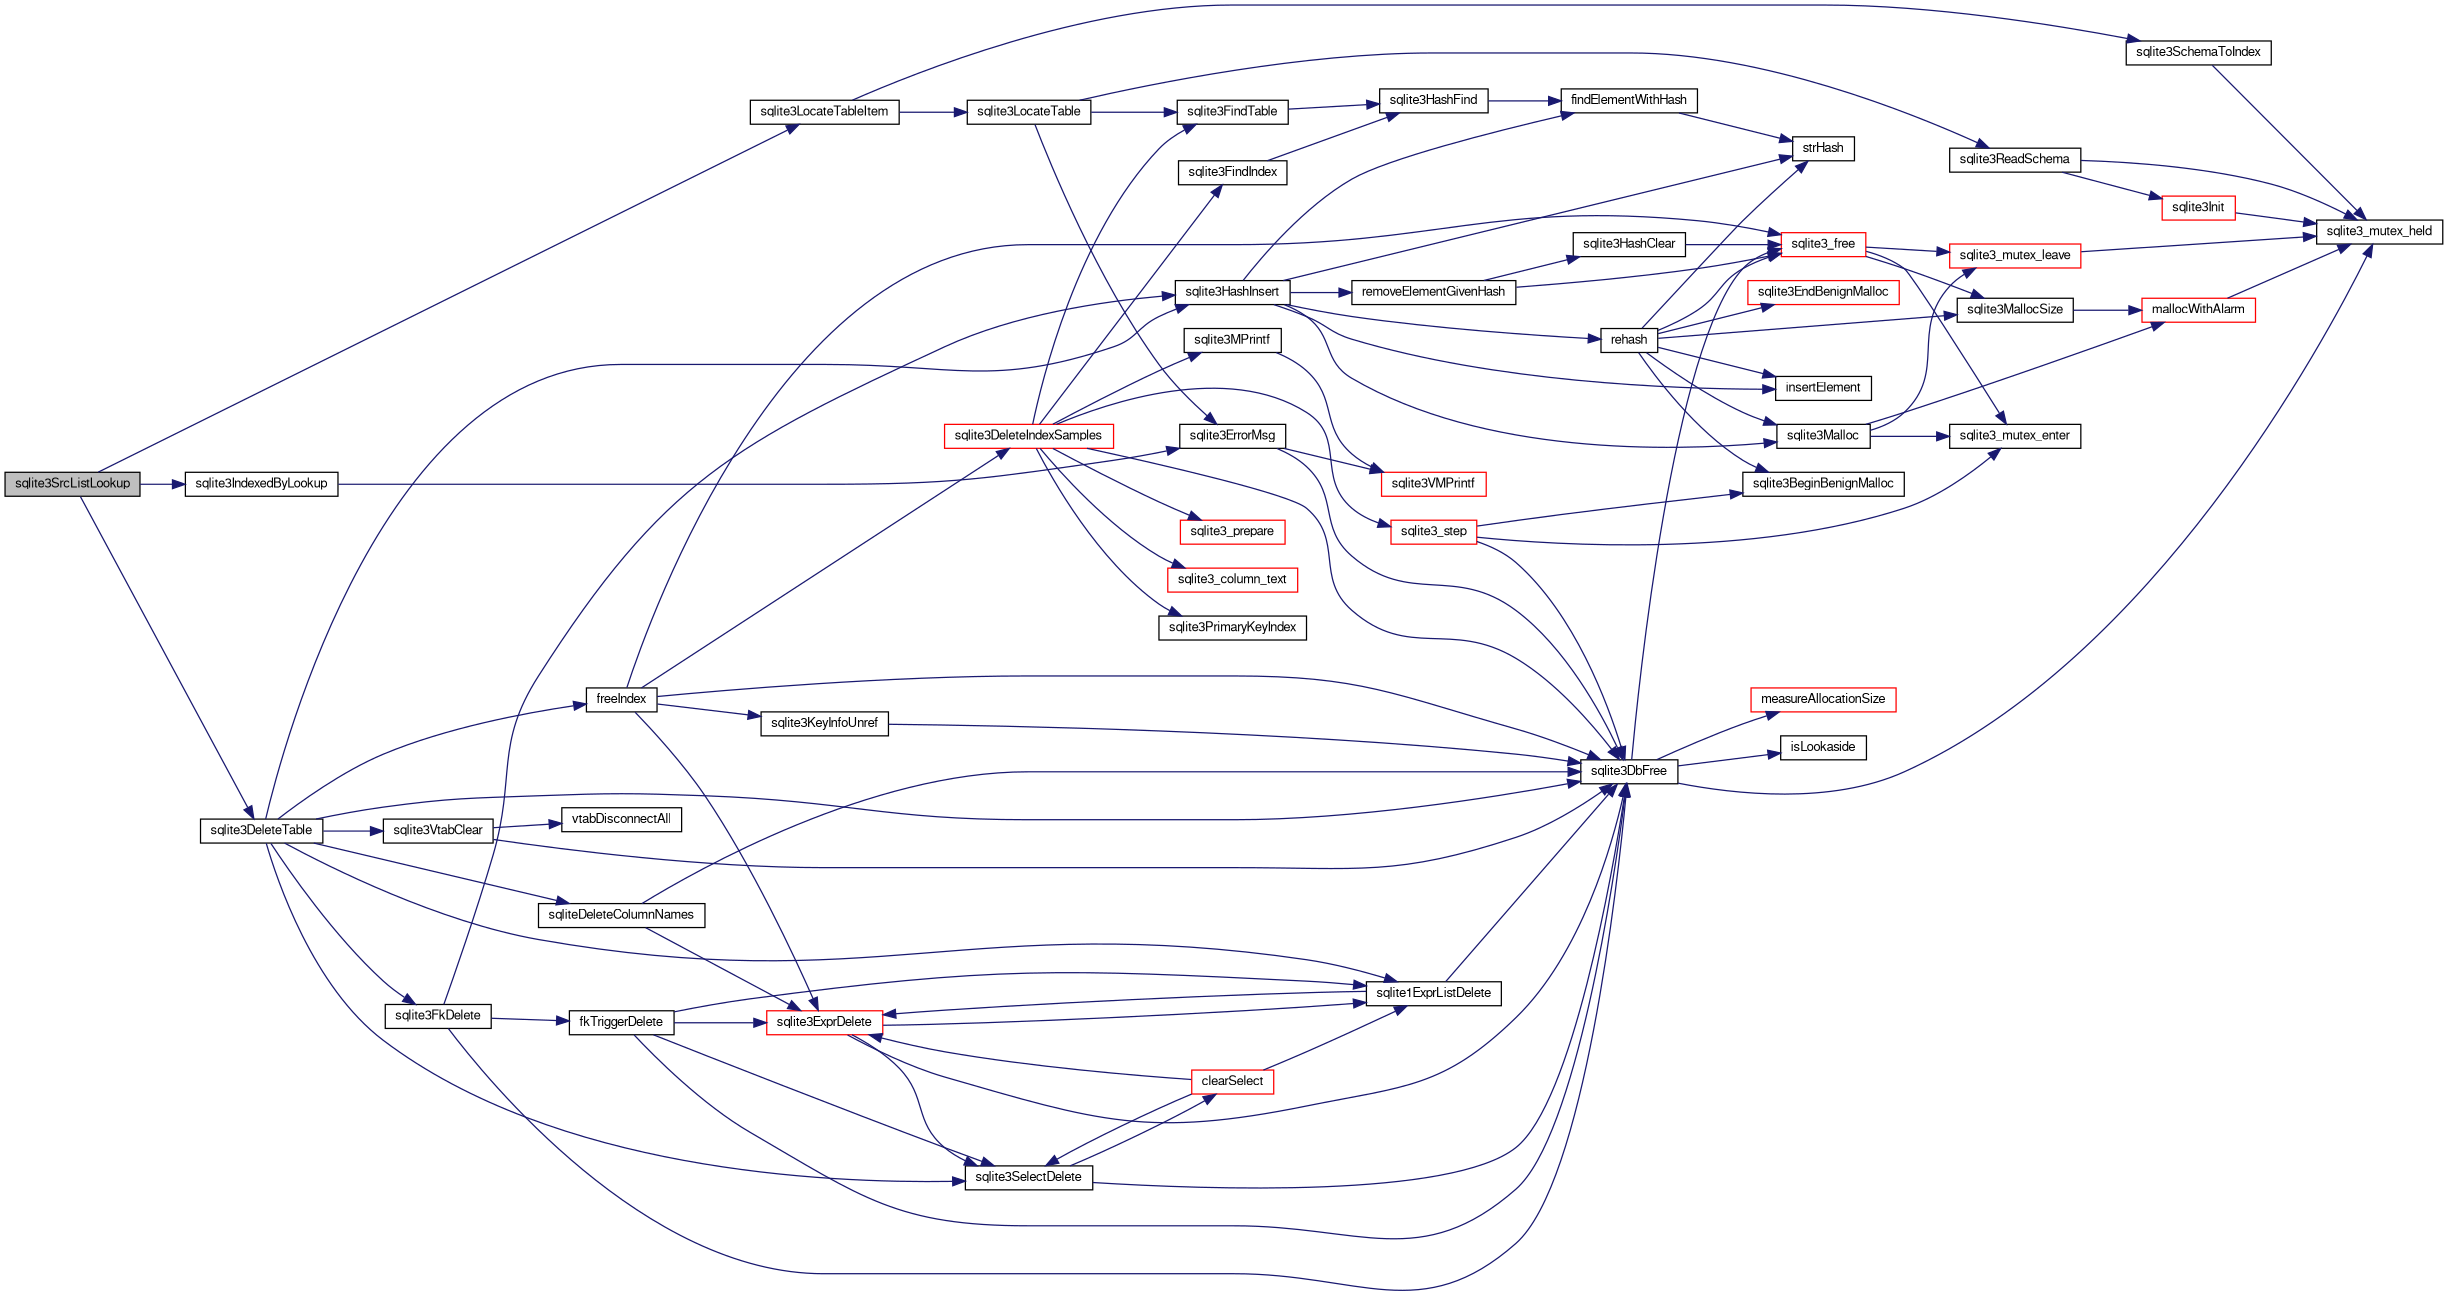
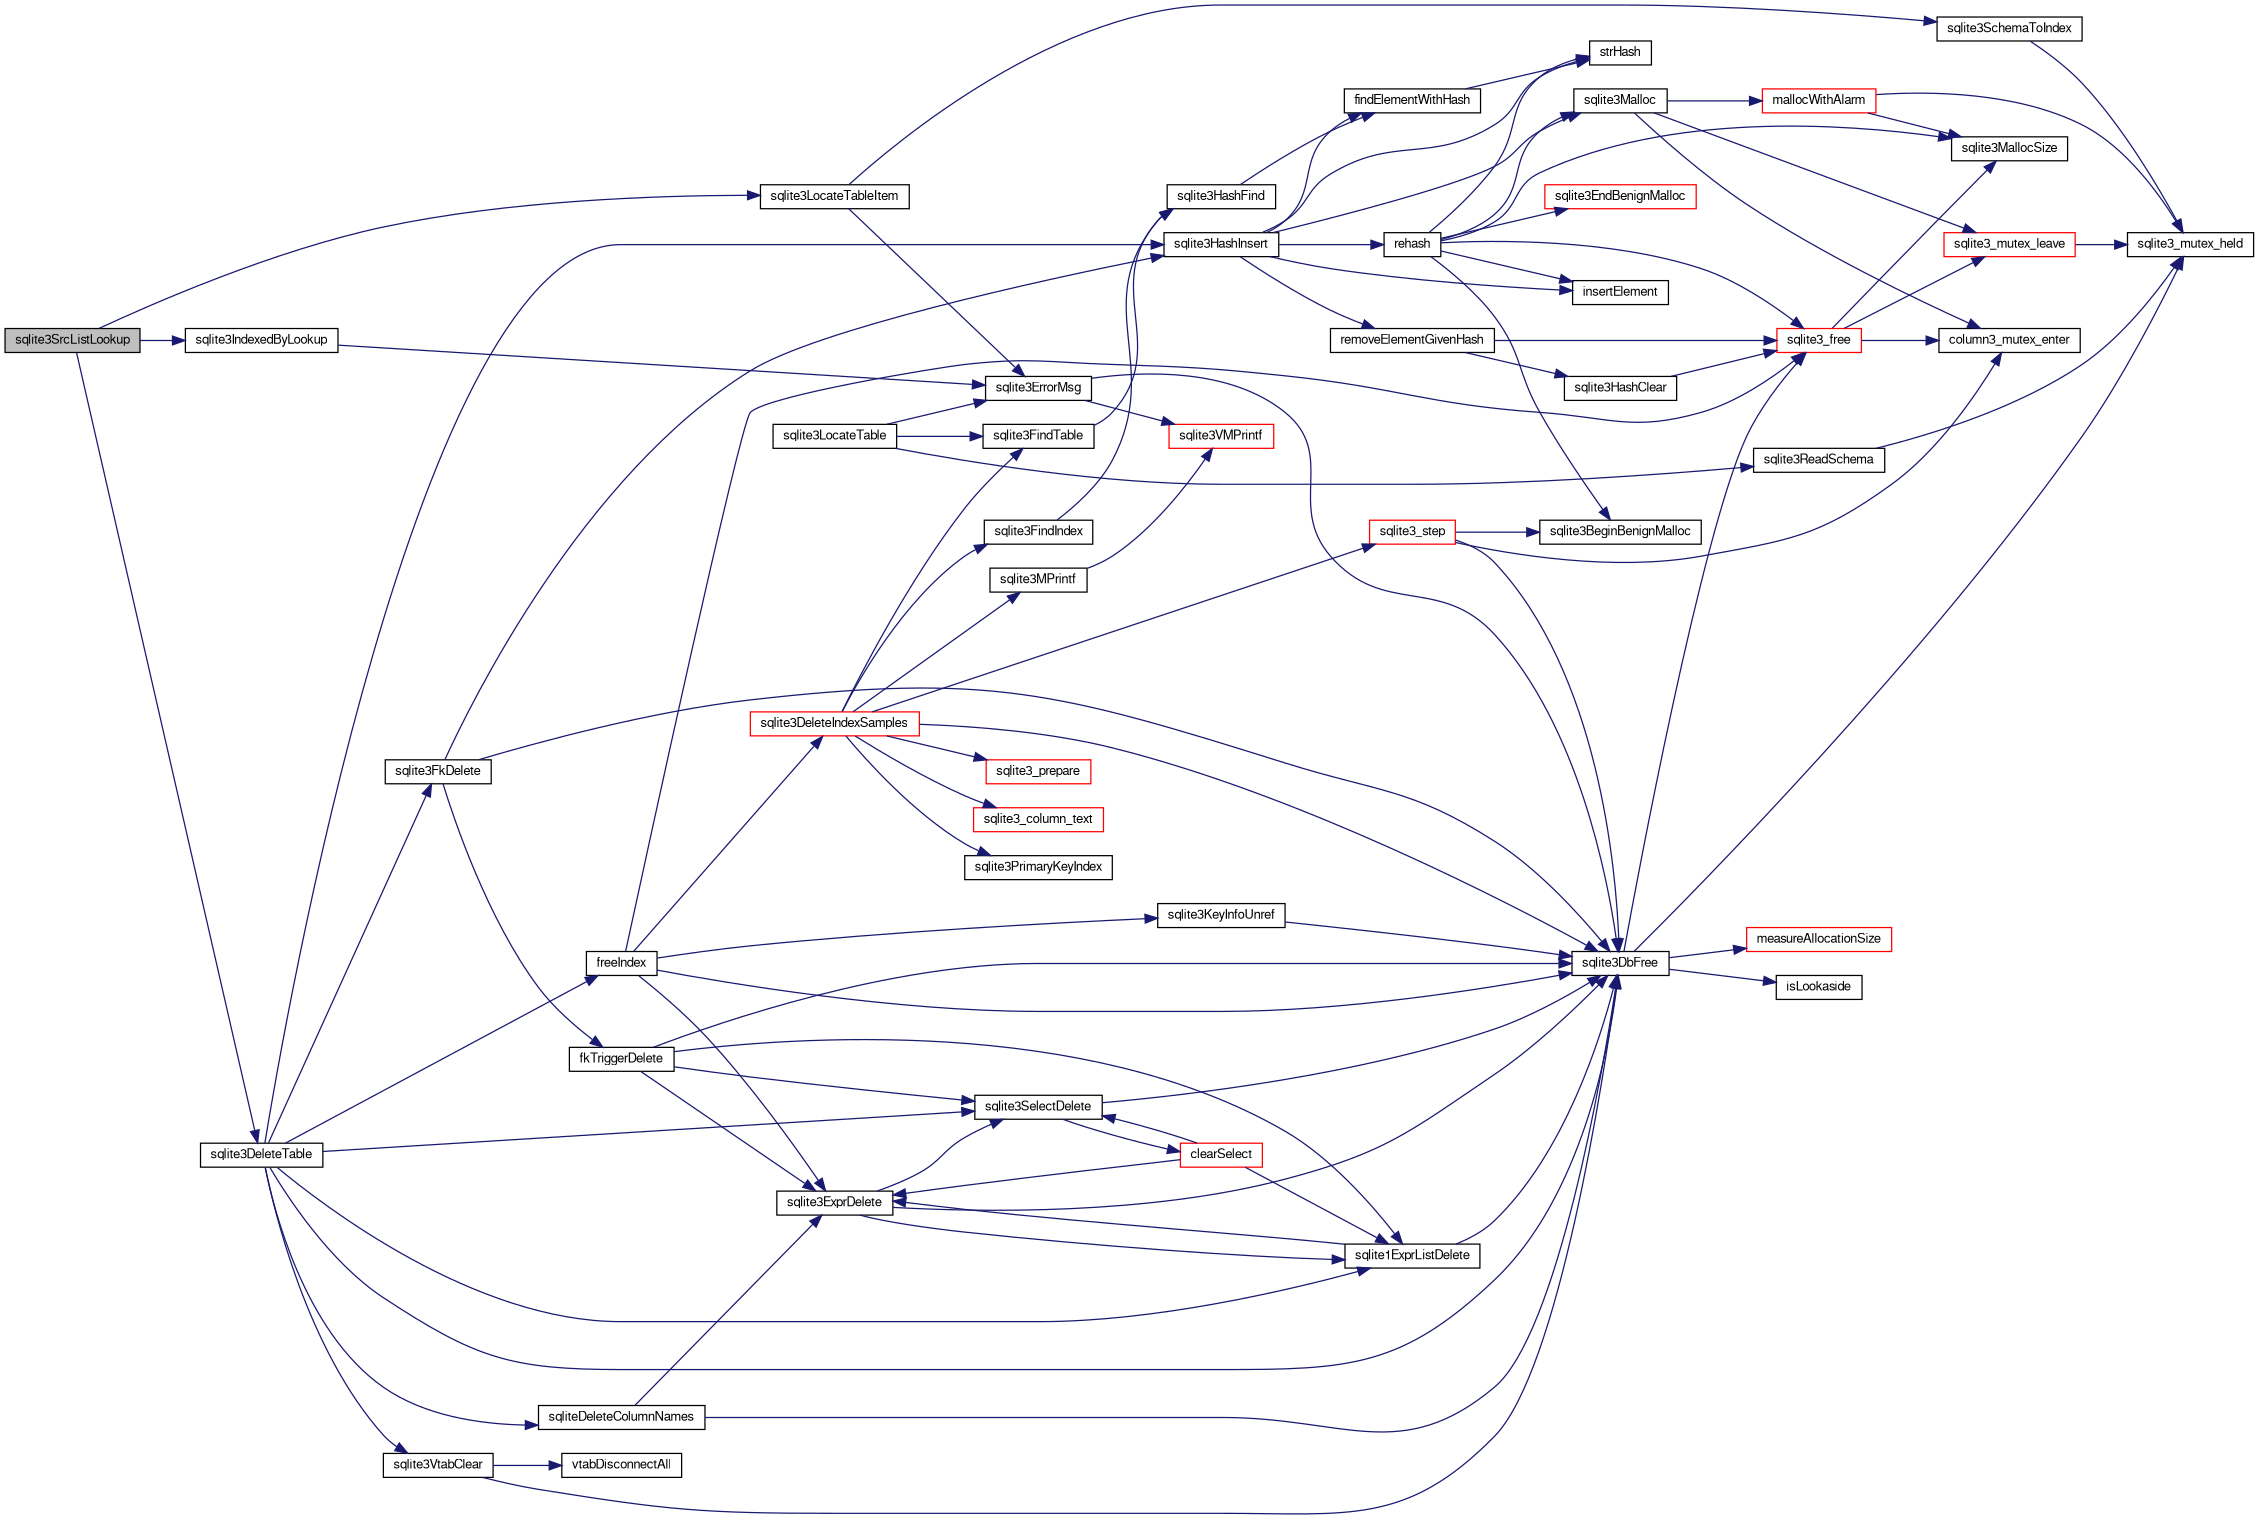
(927, 112) -> (932, 288)
(2199, 208) -> none
(2101, 310) -> (1908, 123)
(2015, 436) -> (2010, 340)
(825, 1023) -> (835, 1203)
